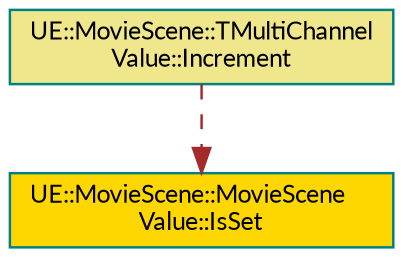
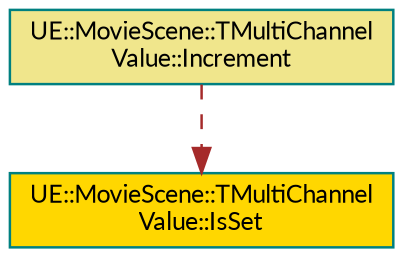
(202, 210) -> (202, 210)
